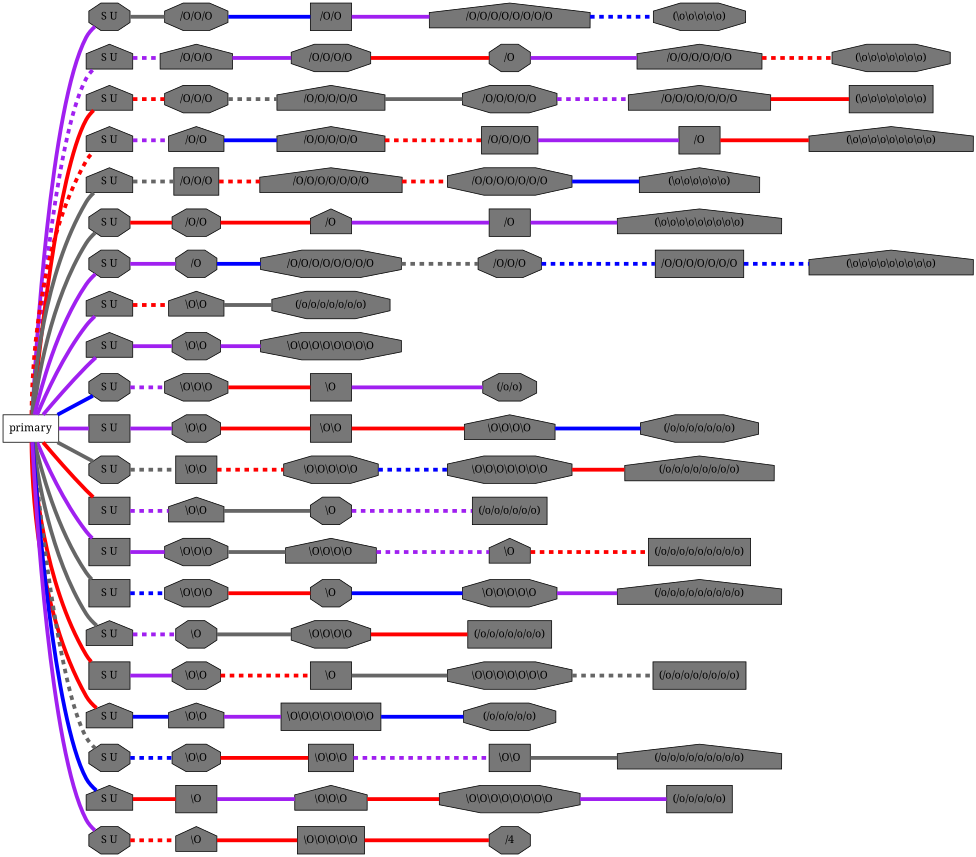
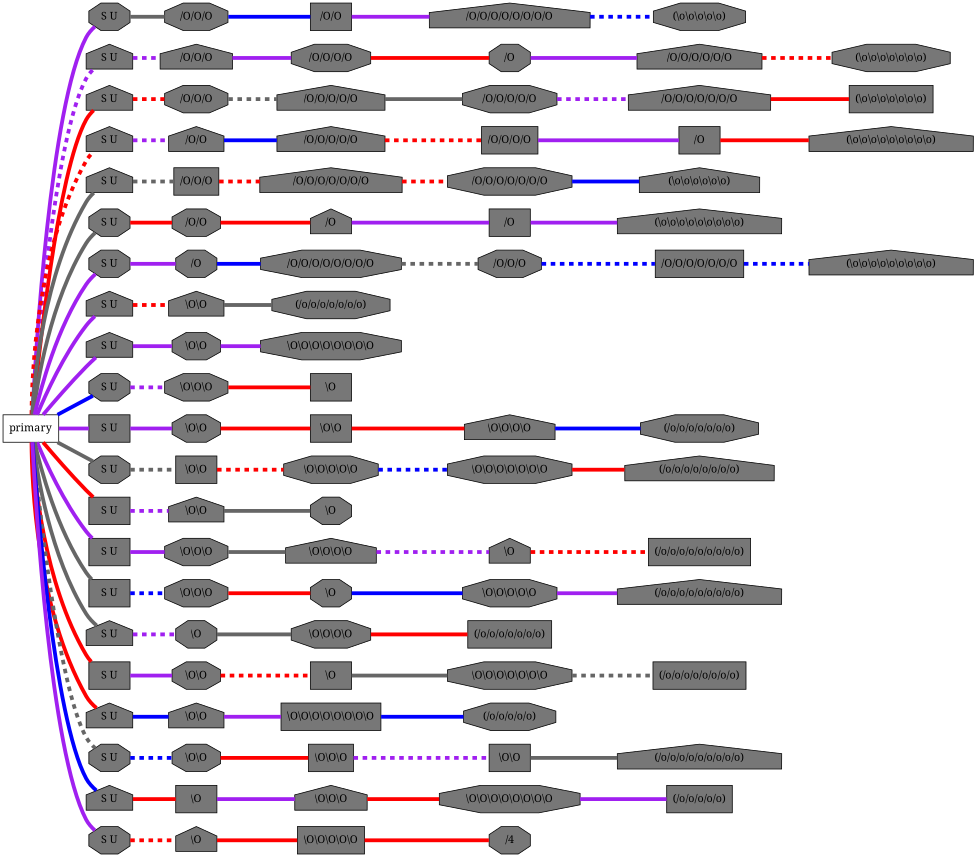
(510, 387) -> none
(510, 511) -> none
